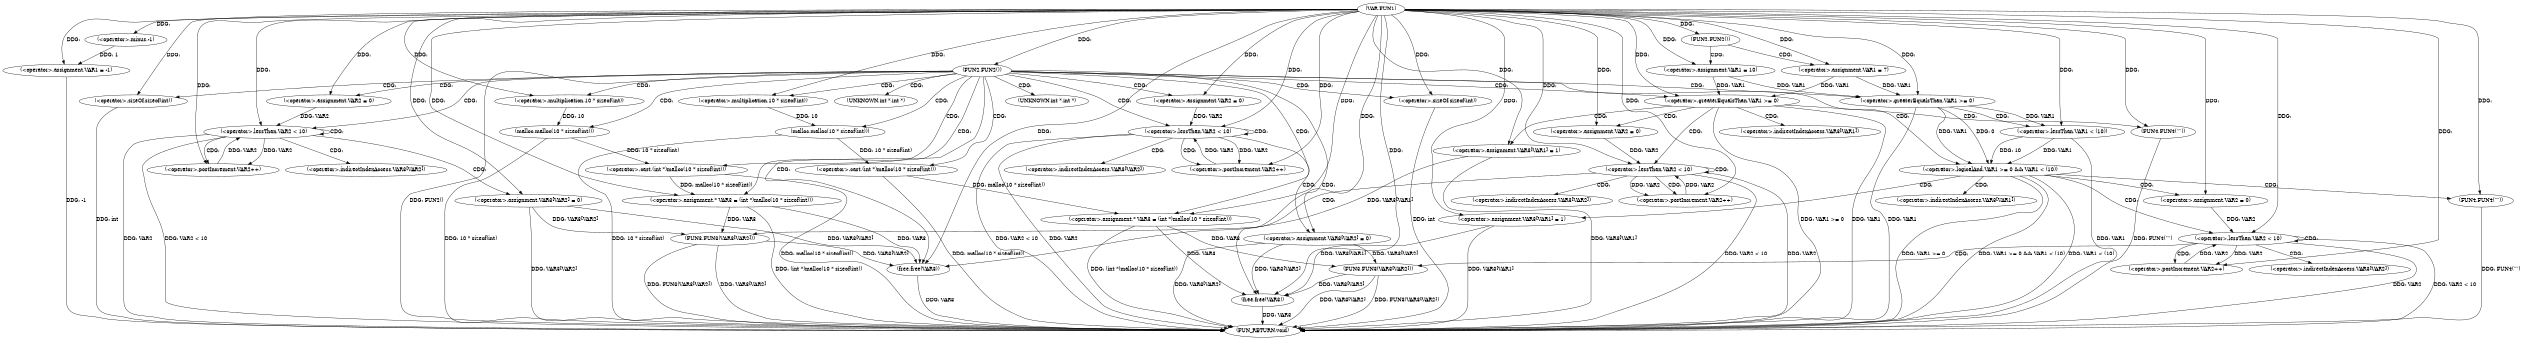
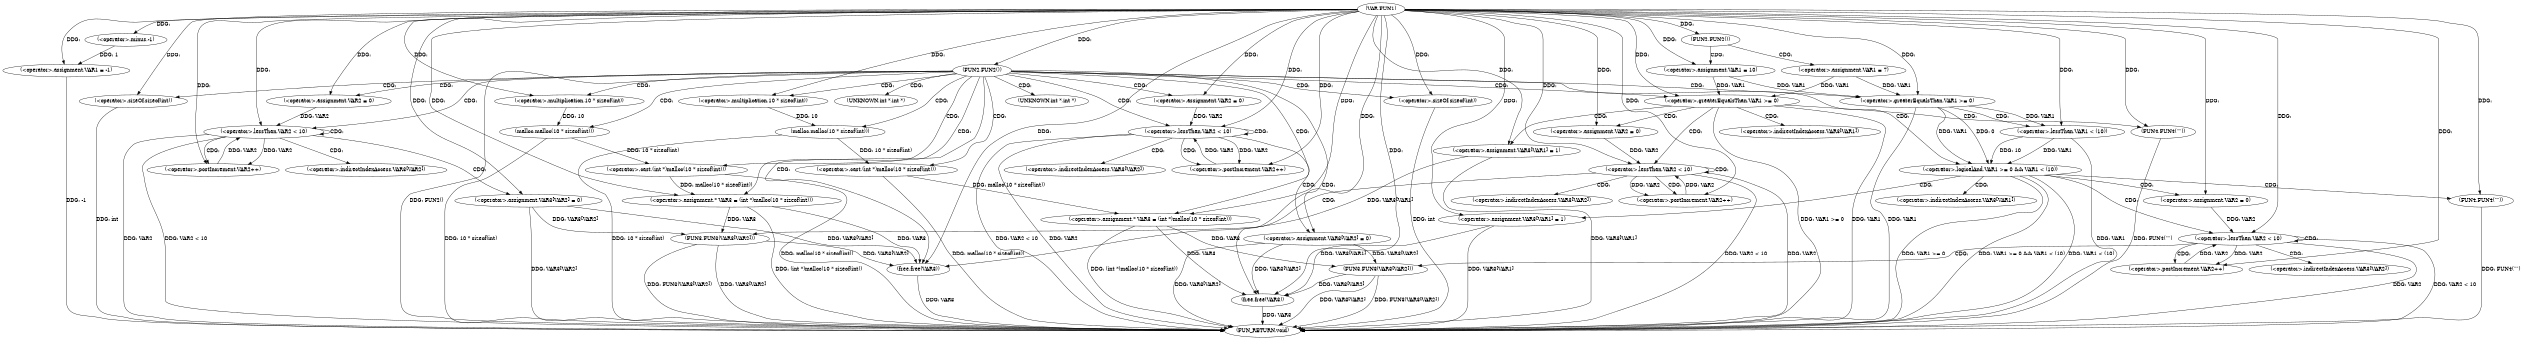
(1715, 25) -> none
